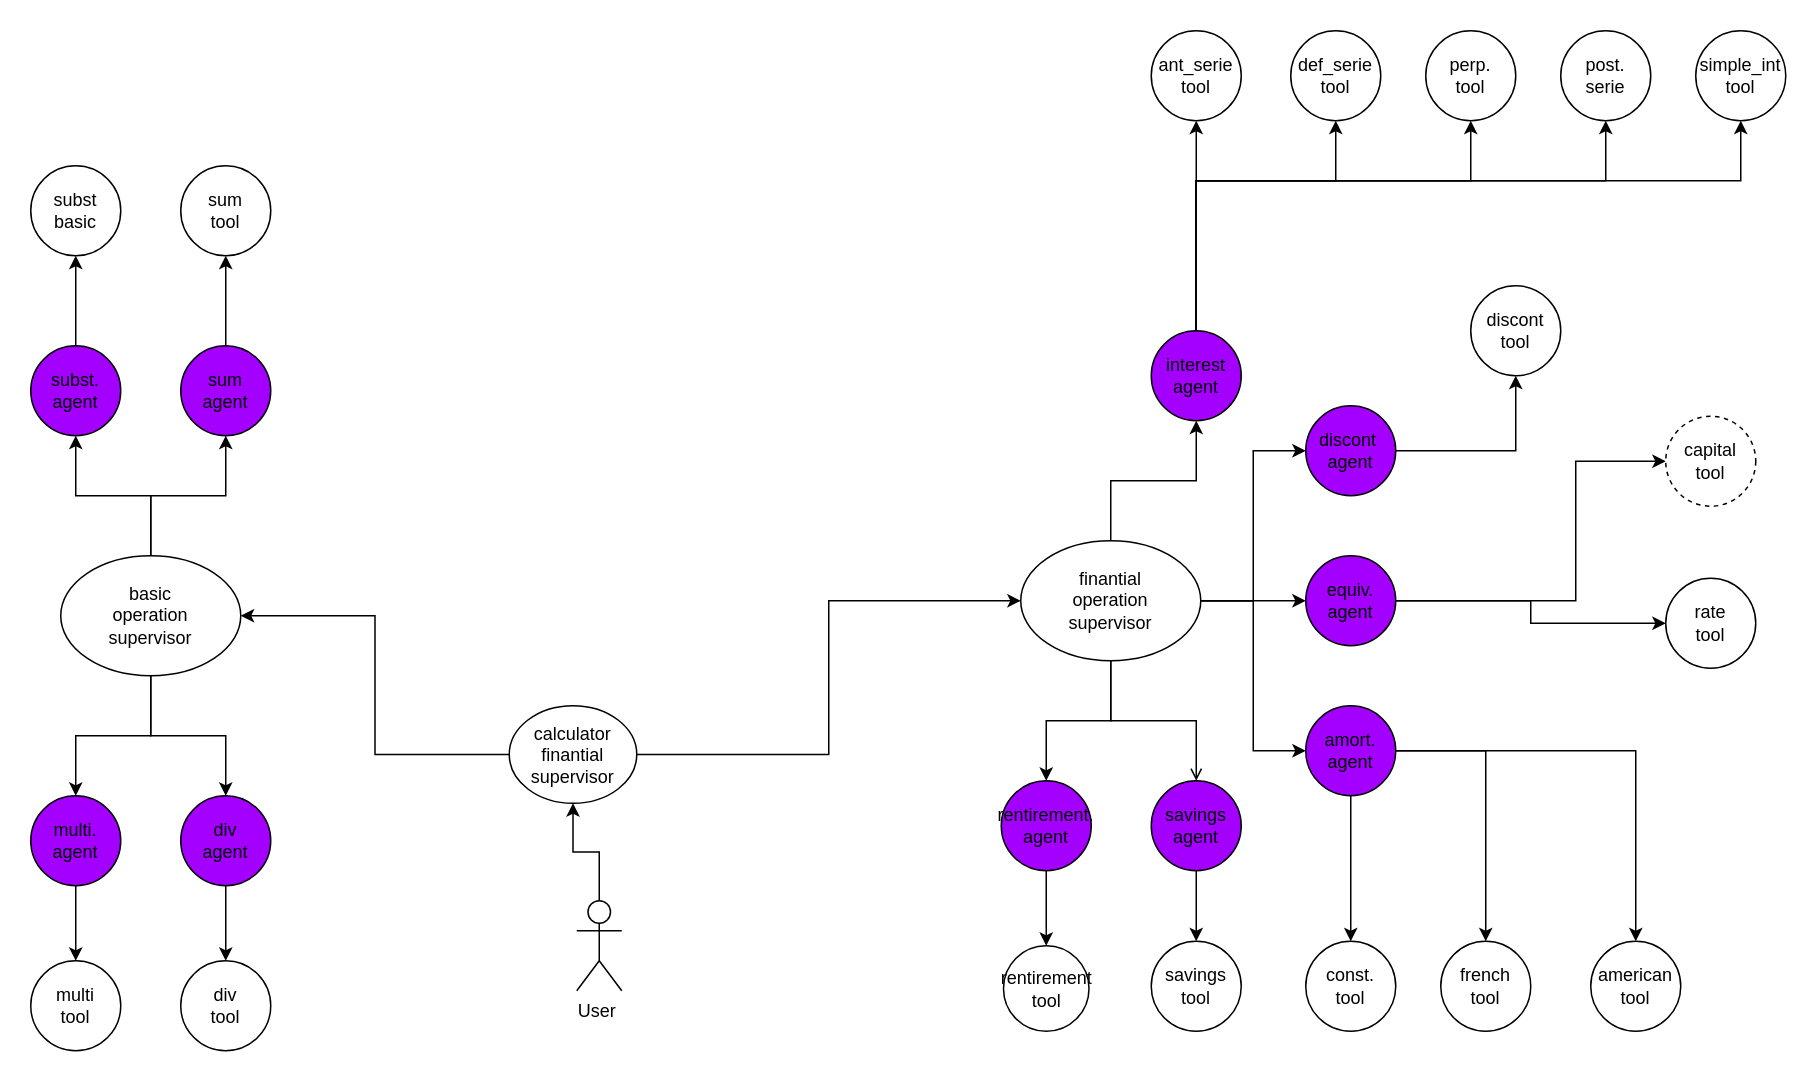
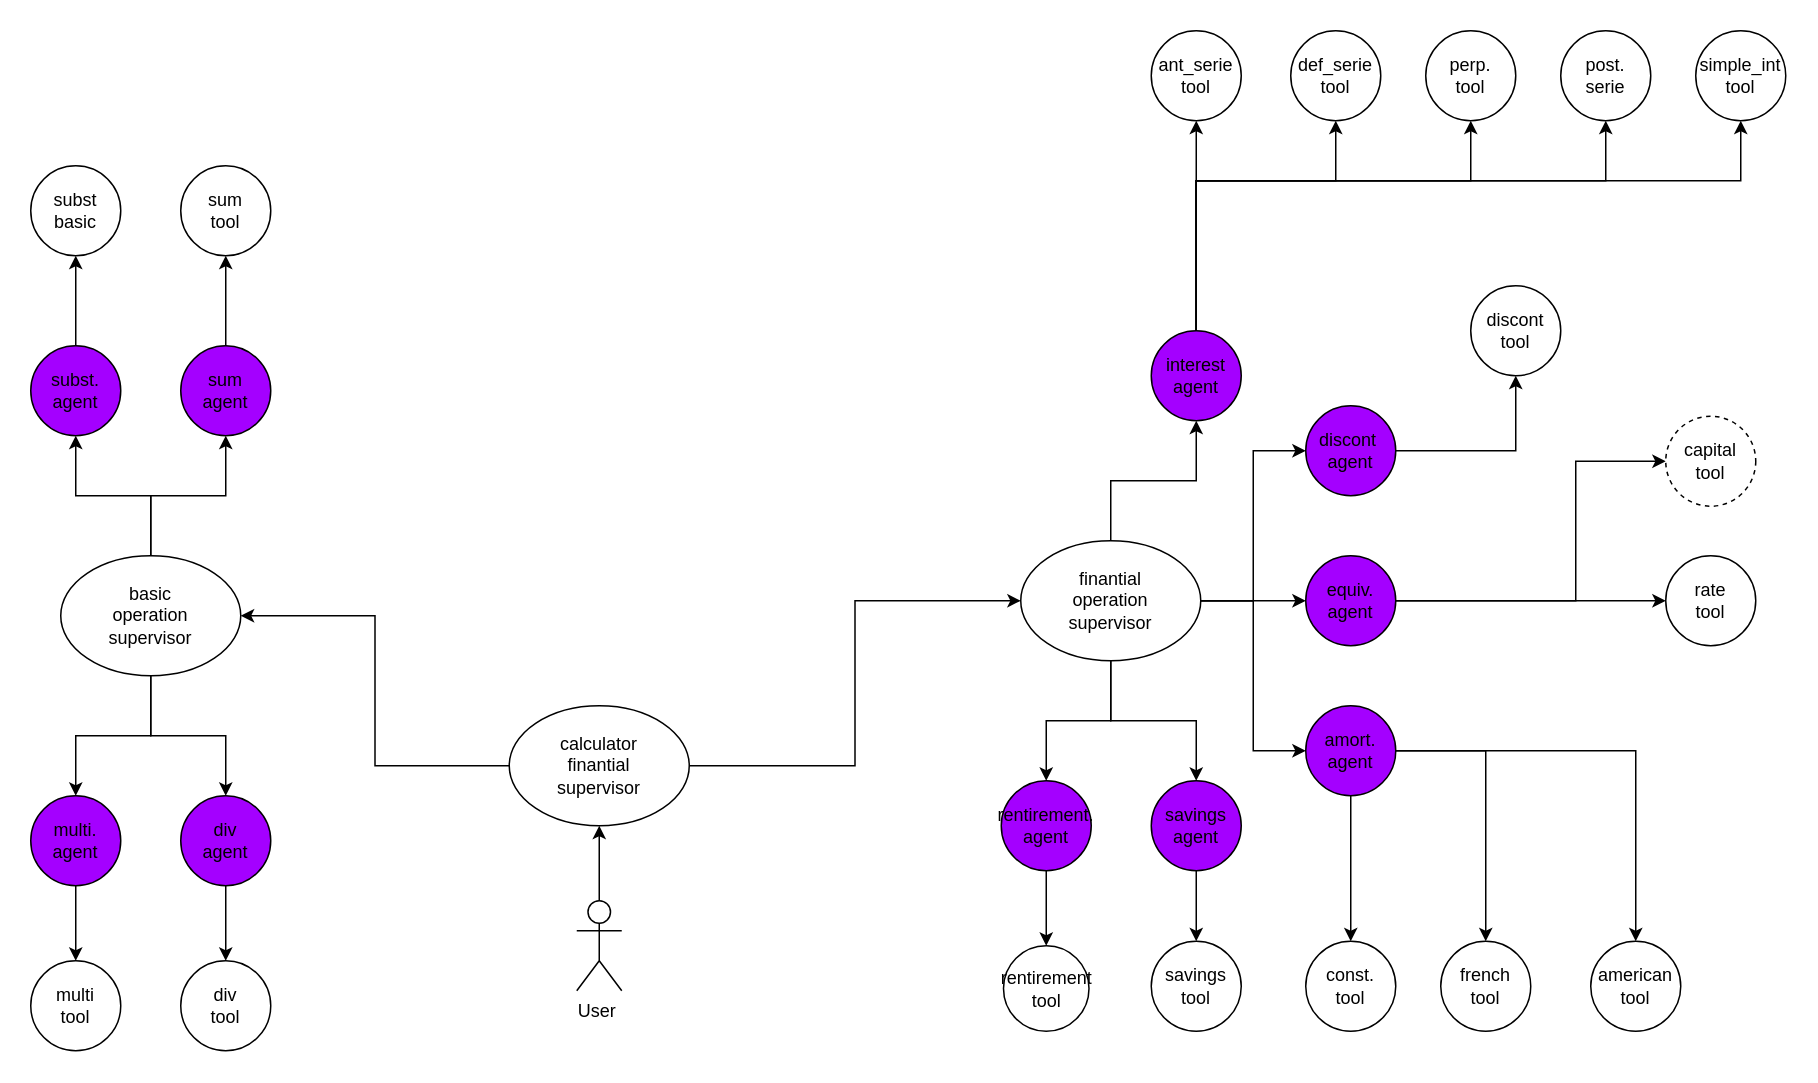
(1711, 623) -> (1711, 601)
(573, 755) -> (599, 766)
(1196, 771) -> (1196, 769)
